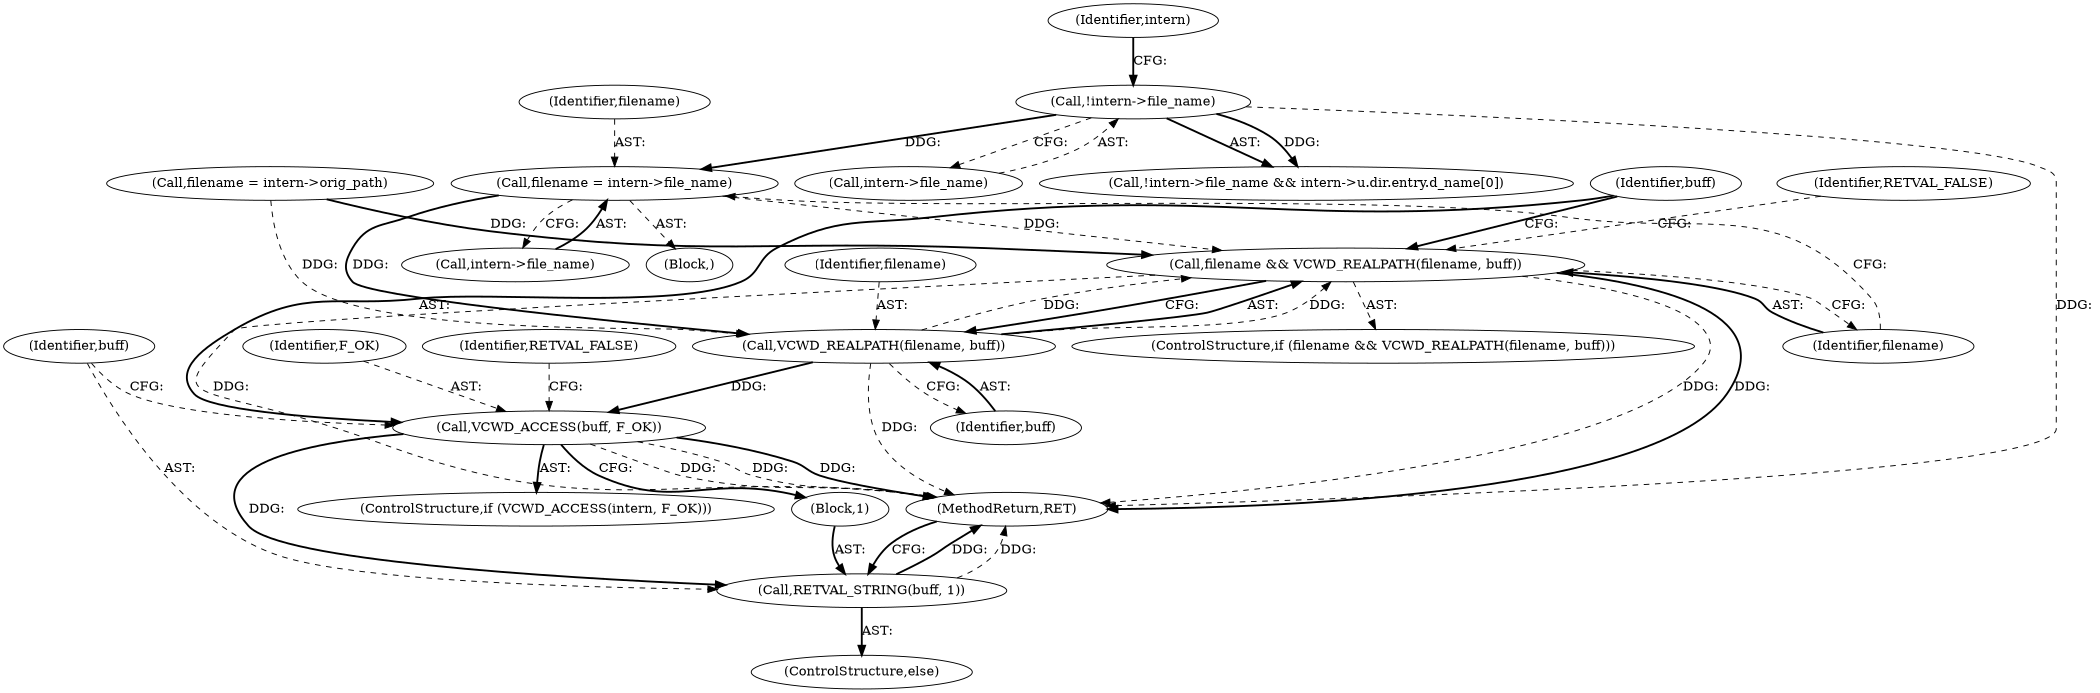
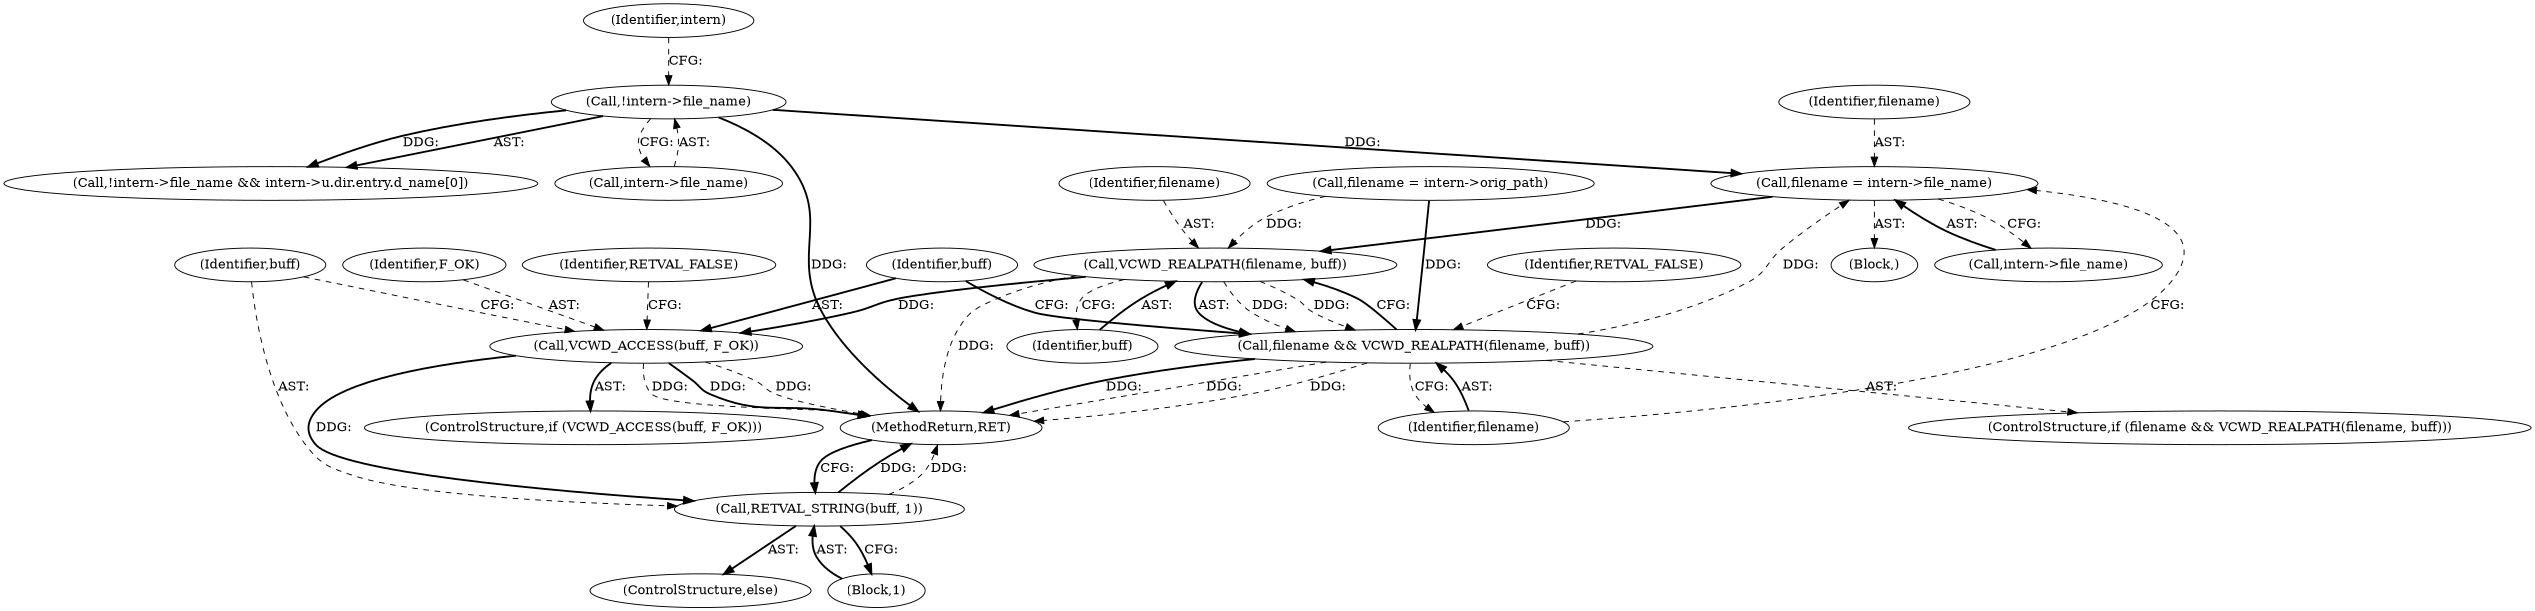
(1133, 57) -> (669, 57)
(967, 223) -> (1722, 294)
(2056, 369) -> (809, 259)
(617, 482) -> (857, 544)
(536, 509) -> (594, 428)
